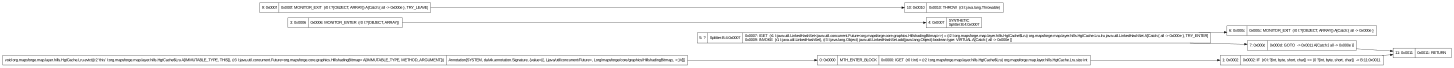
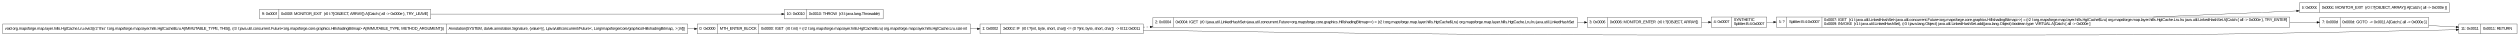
none -> (1365, 22)
none -> (1770, 22)
